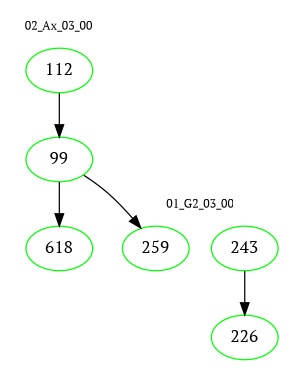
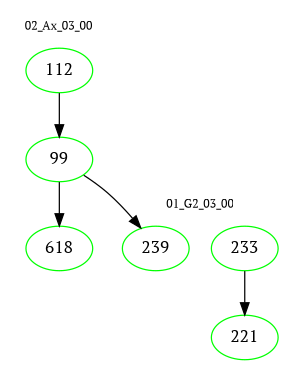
(156, 248) -> (156, 248)
(245, 248) -> (245, 248)
(245, 337) -> (245, 337)
